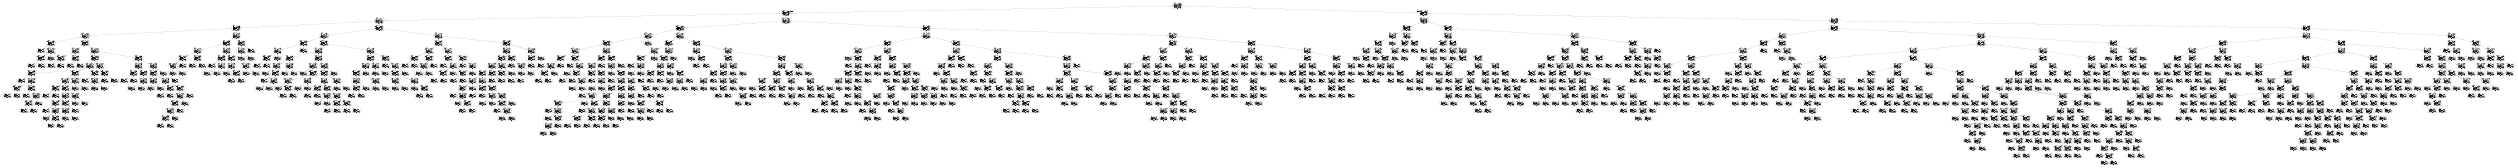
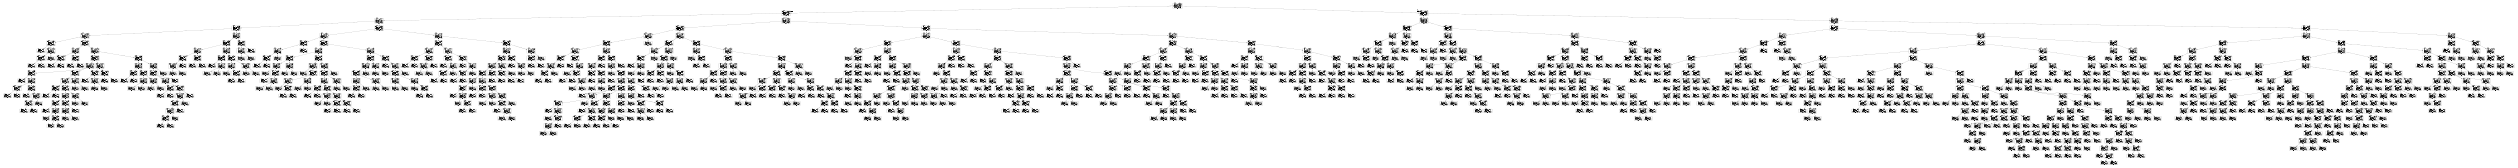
(2075, 133) -> (2075, 133)
